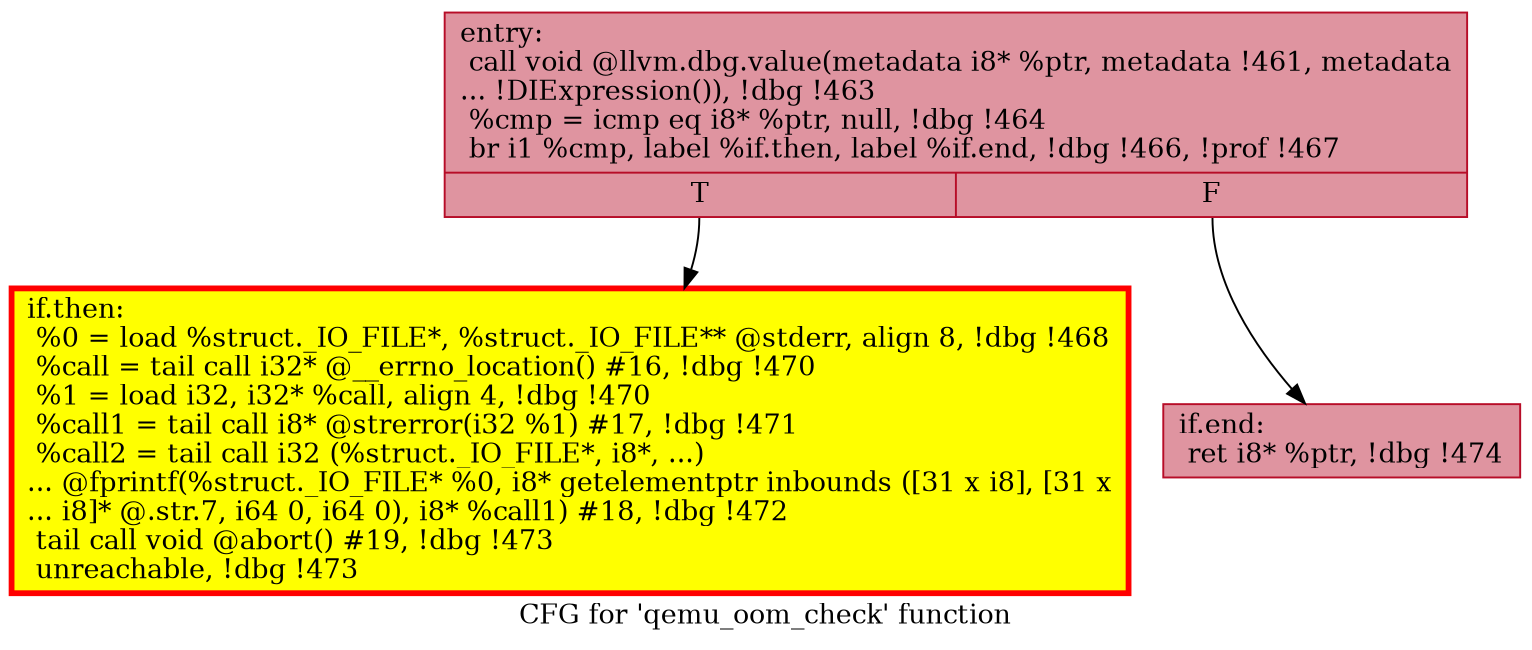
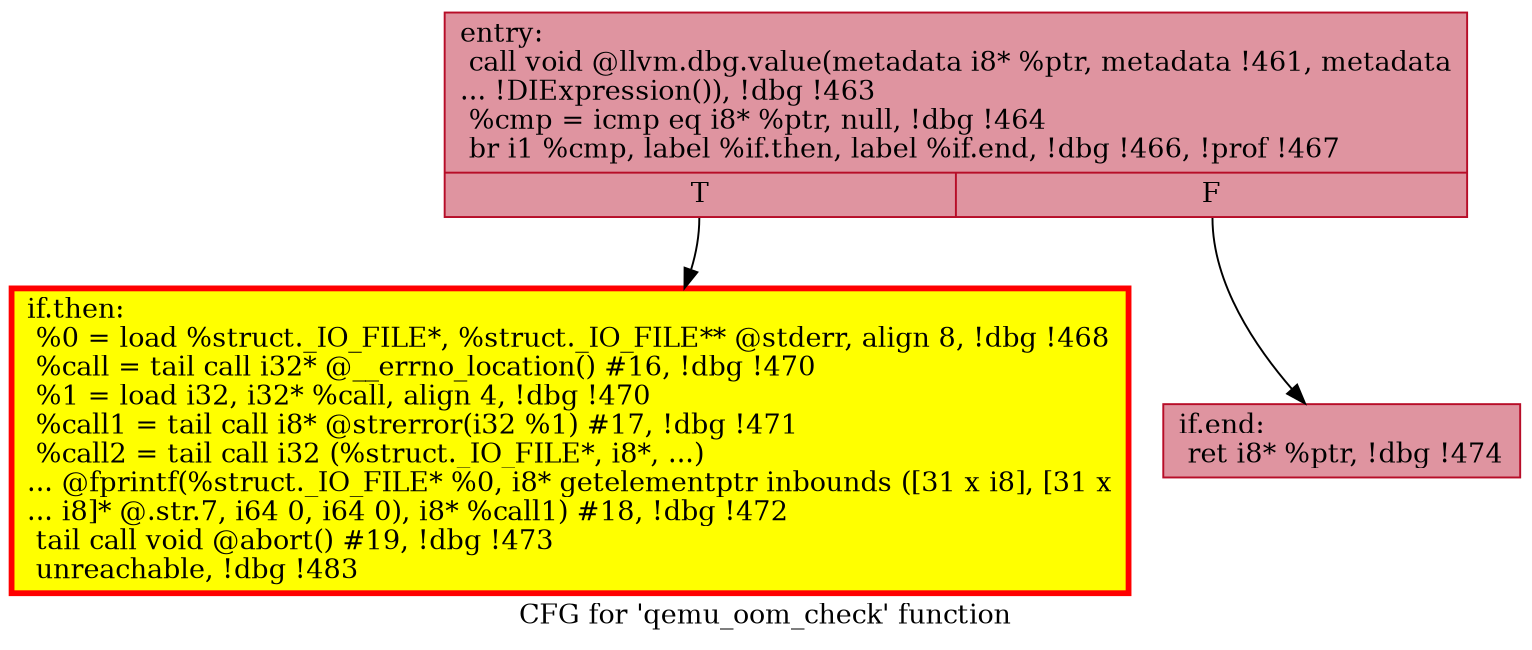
(193, 570) -> (193, 570)
